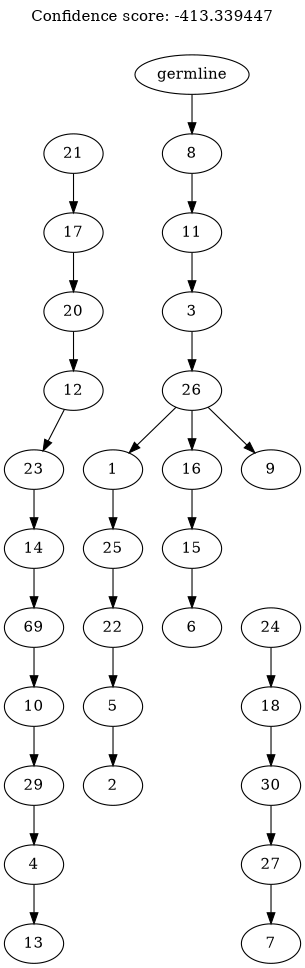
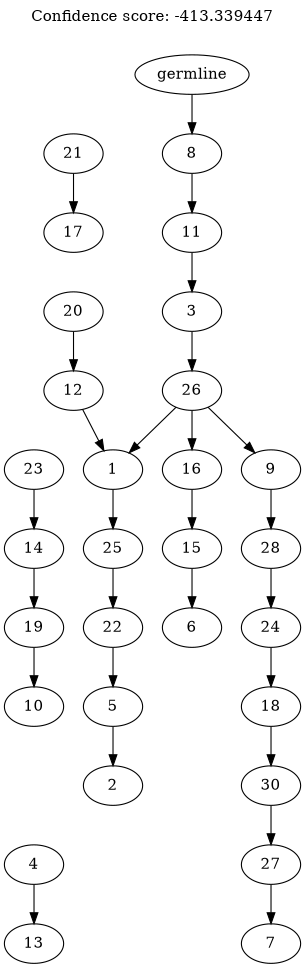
(74, 267) -> none
(56, 425) -> (91, 425)
none -> (271, 549)
(34, 628) -> (34, 628)
(34, 786) -> none
